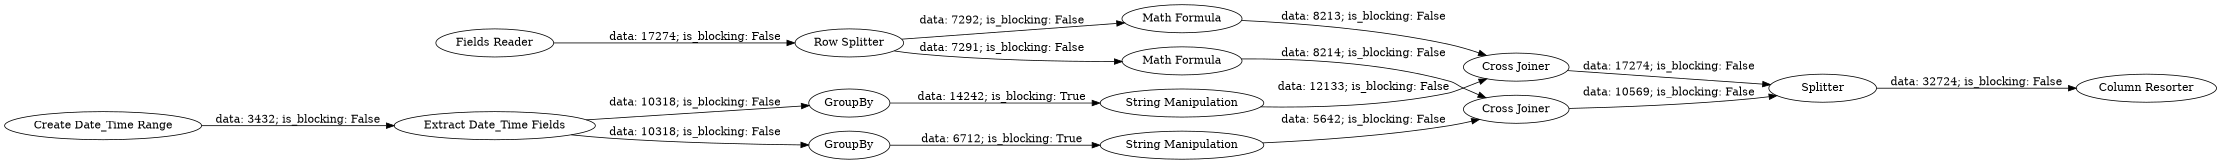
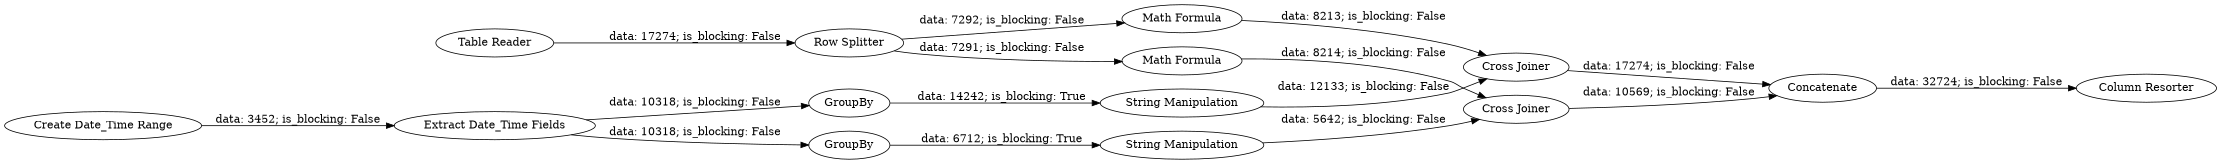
(495, 43) -> (495, 43)
(1823, 88) -> (1823, 88)
(298, 120) -> (298, 120)
